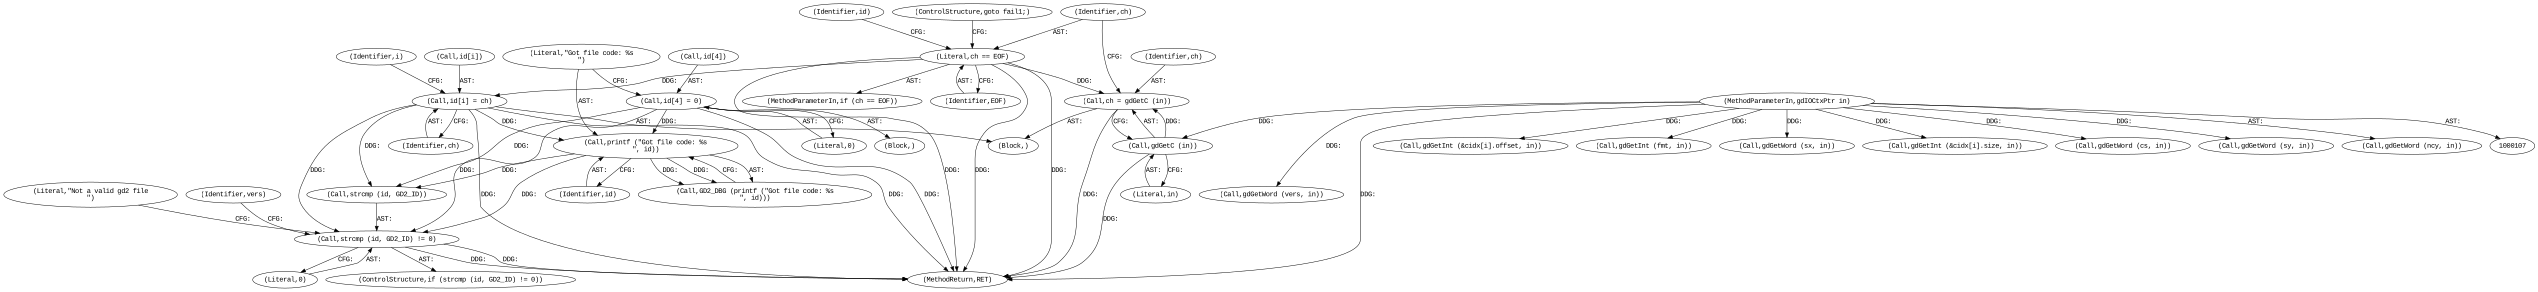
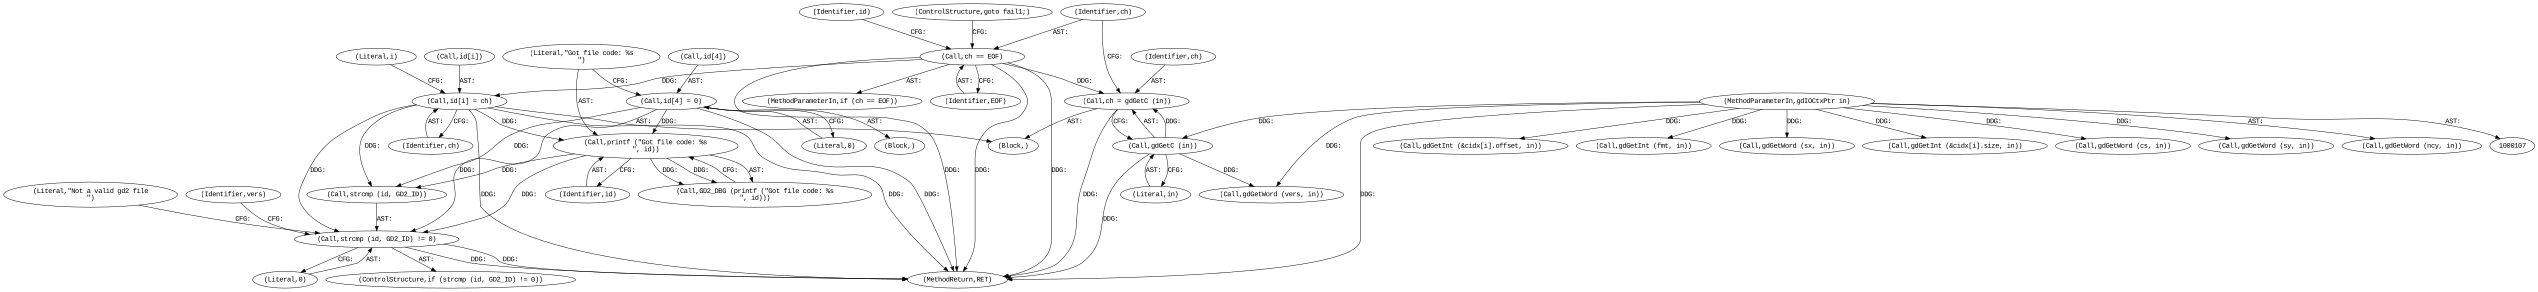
(376, 57) -> (376, 57)
(972, 57) -> (972, 57)
none -> (1215, 169)
